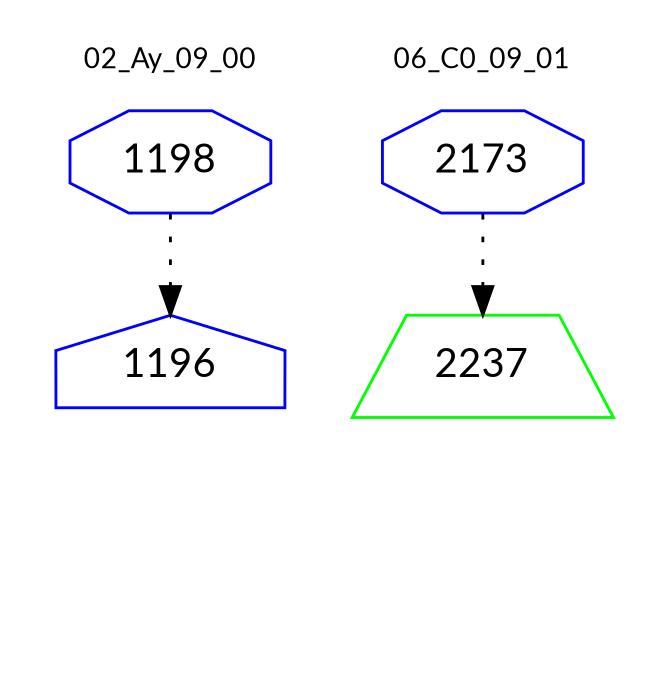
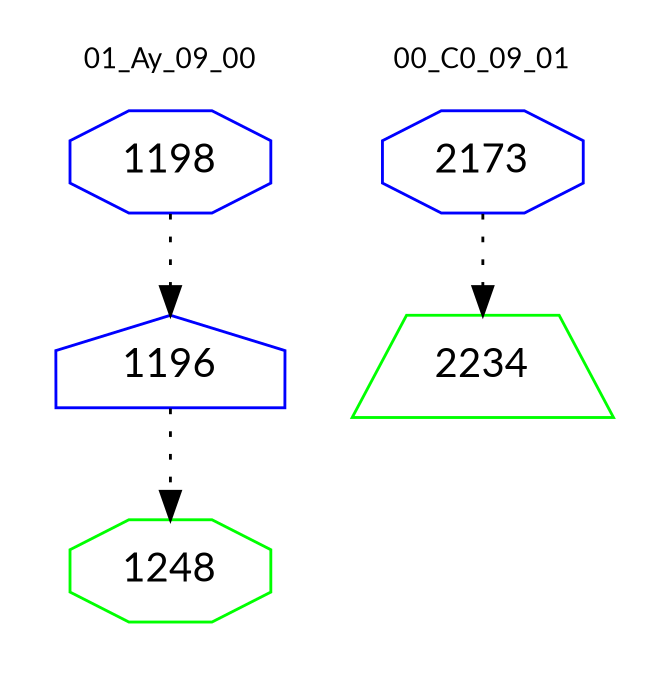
(170, 61) -> (170, 61)
(483, 61) -> (483, 61)
(483, 366) -> (483, 366)
none -> (170, 571)
